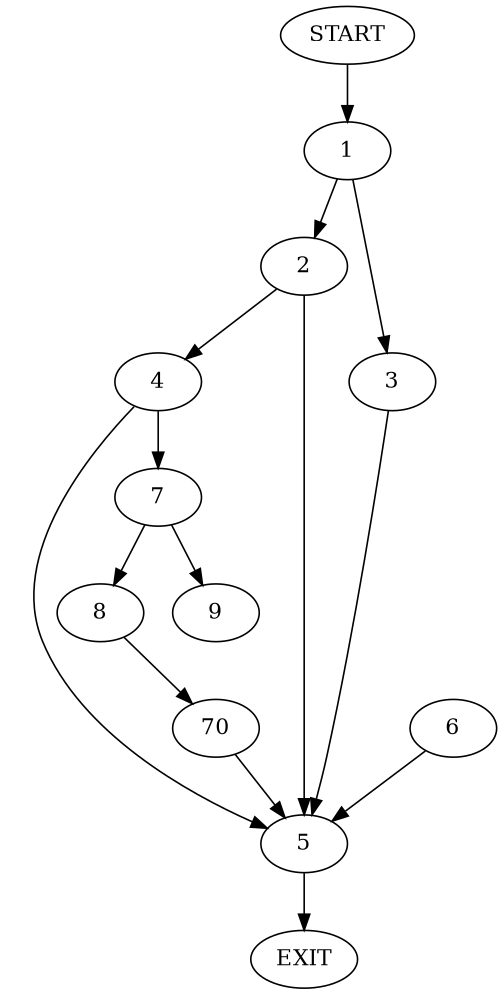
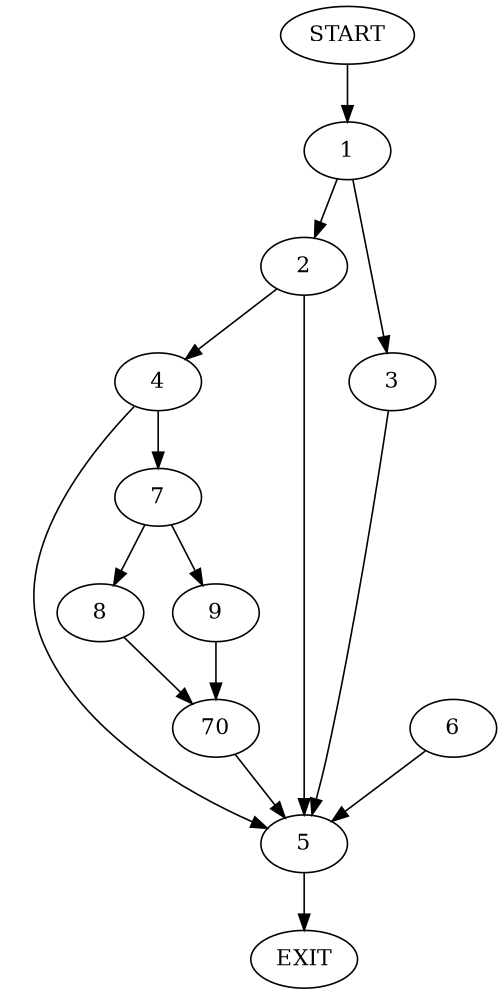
none -> (216, 663)
